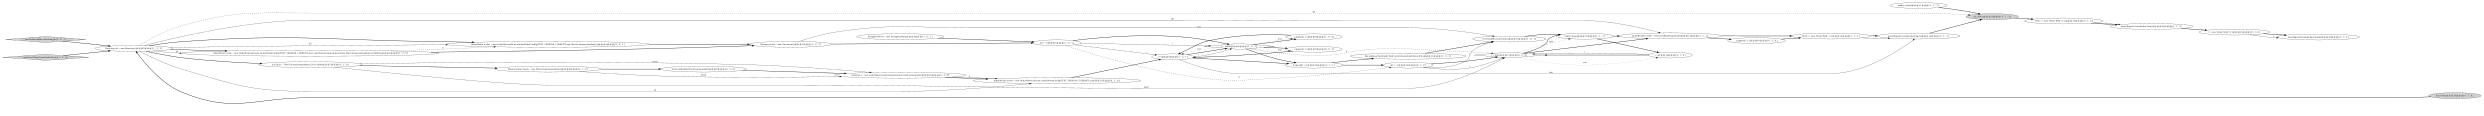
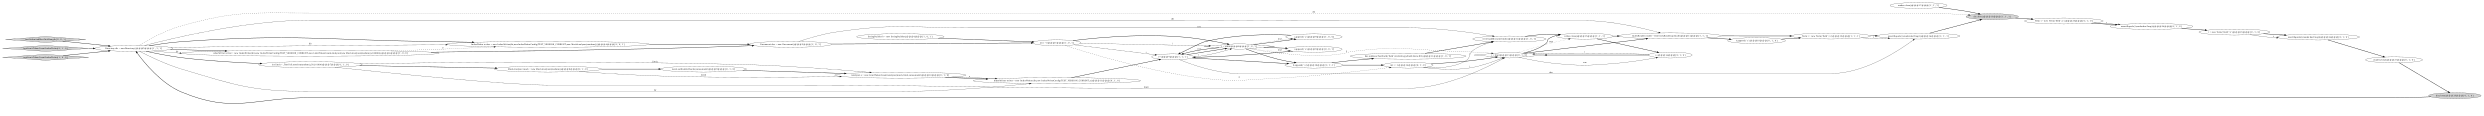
none -> (46, 48)
(1201, 50) -> (1201, 50)
none -> (2394, 60)
(1587, 65) -> (1587, 65)
